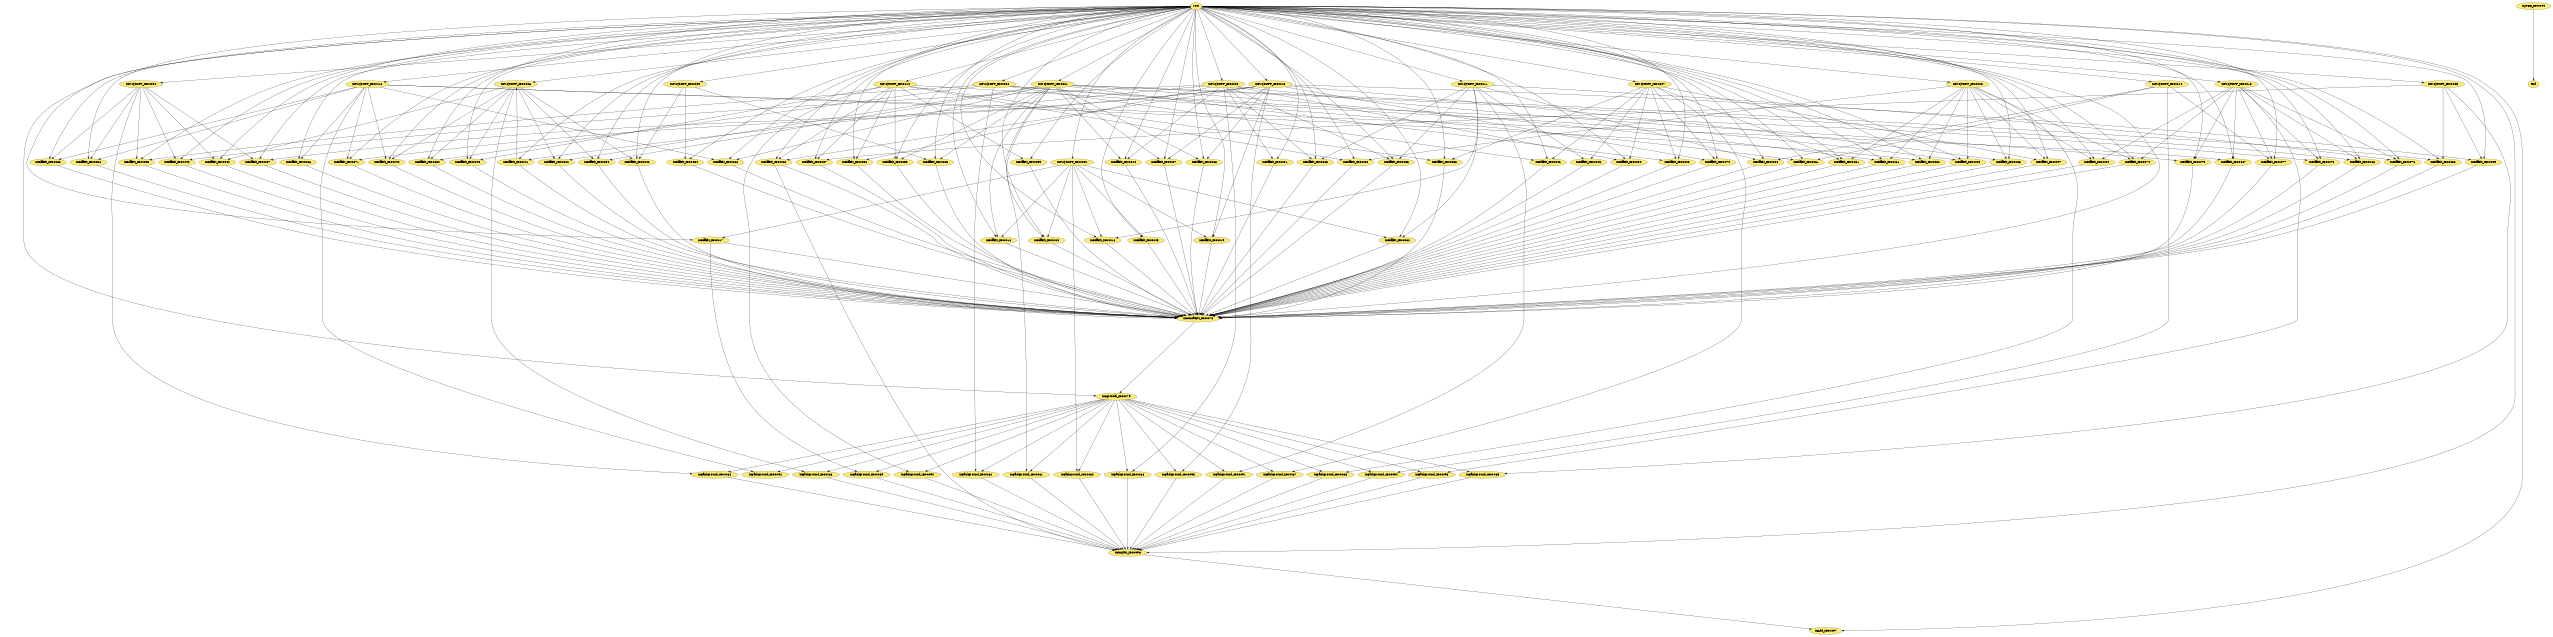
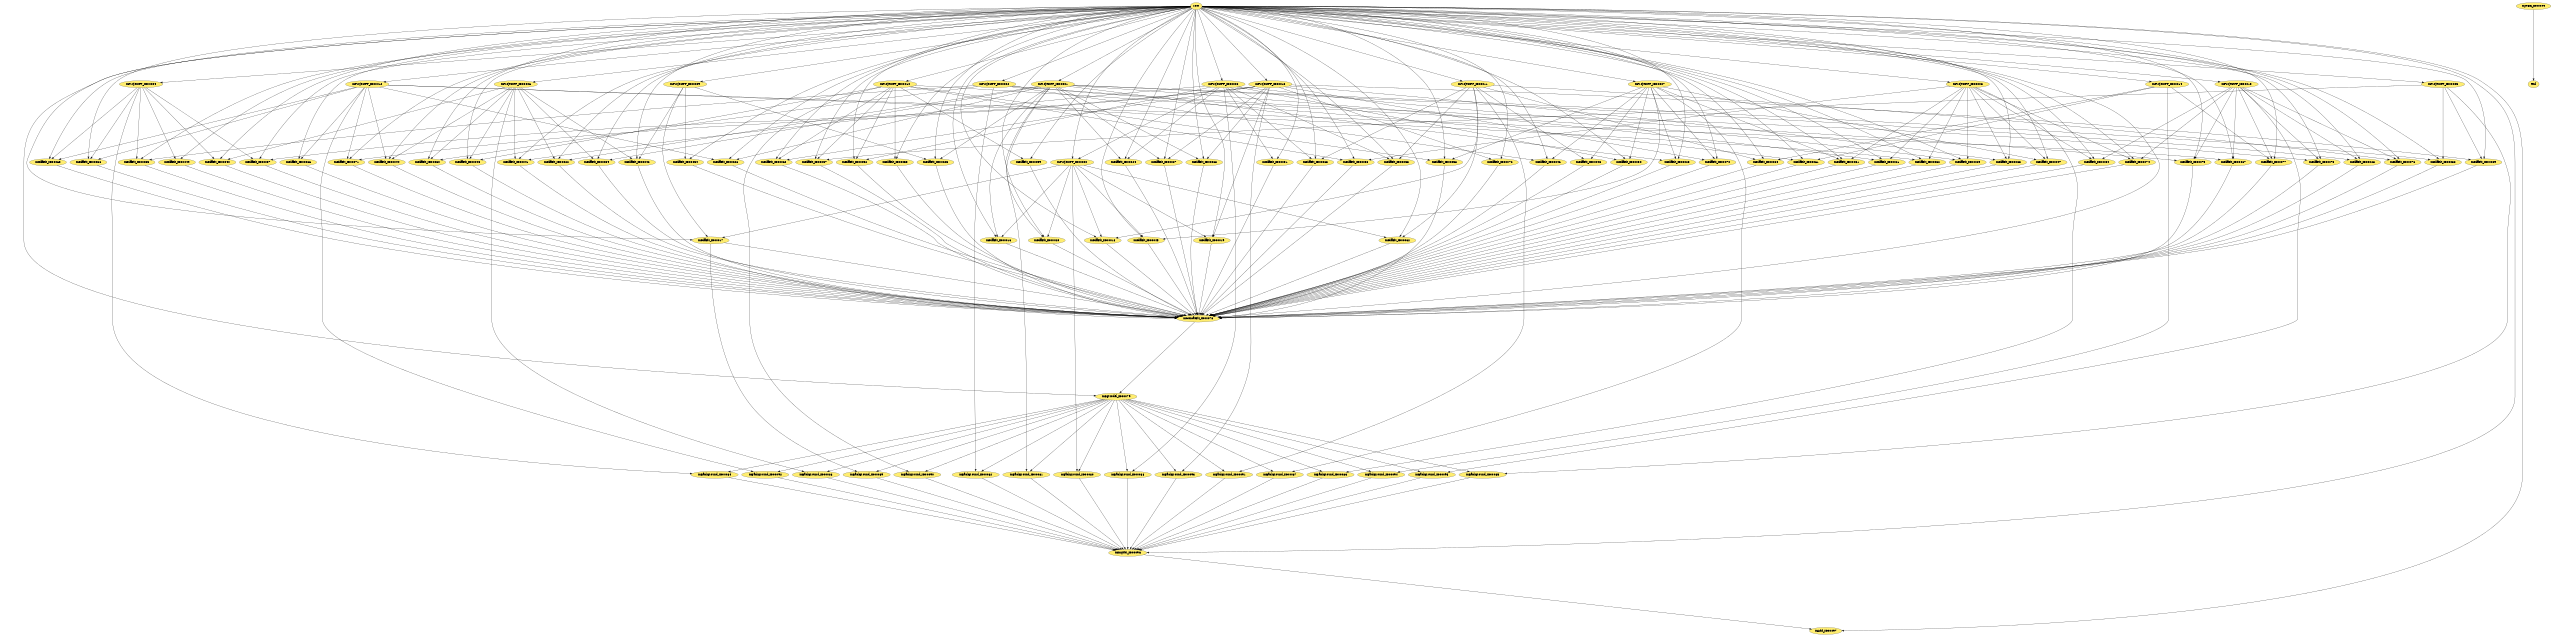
(697, 113) -> (1149, 123)
(975, 123) -> none
(517, 124) -> (514, 122)
none -> (1500, 162)
none -> (665, 165)
none -> (1450, 211)
(897, 406) -> (946, 514)
